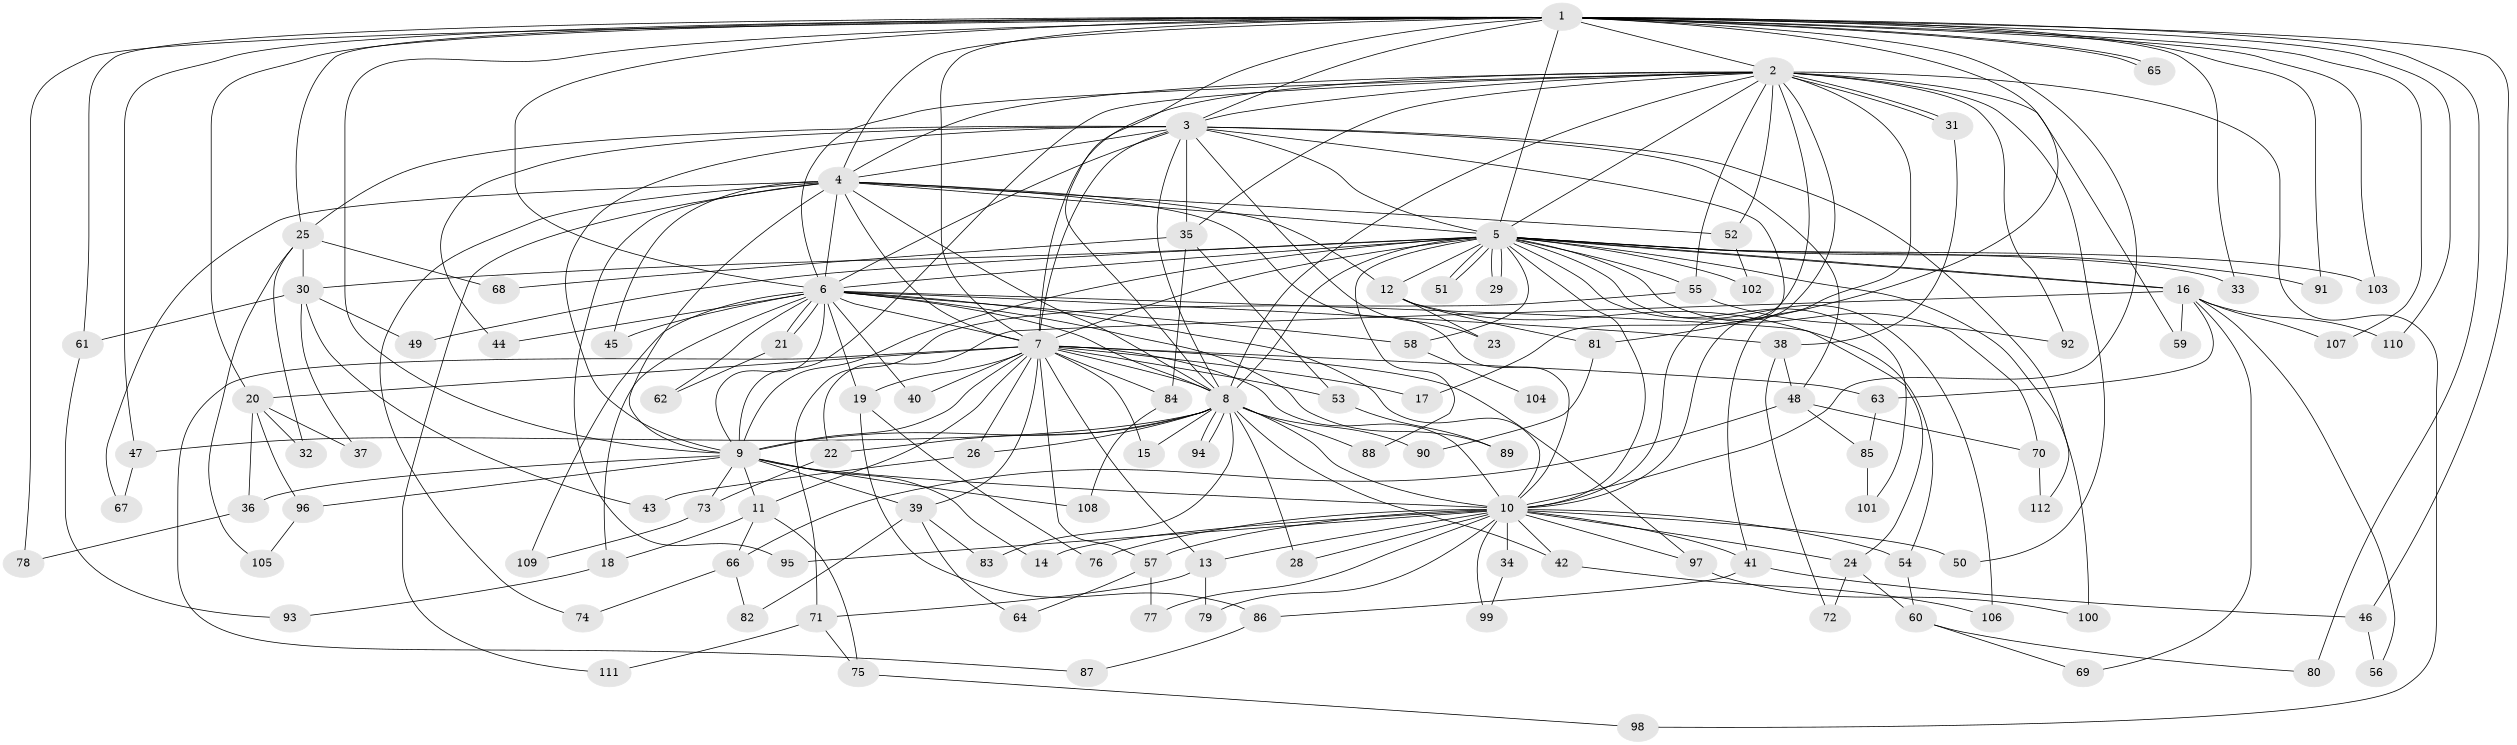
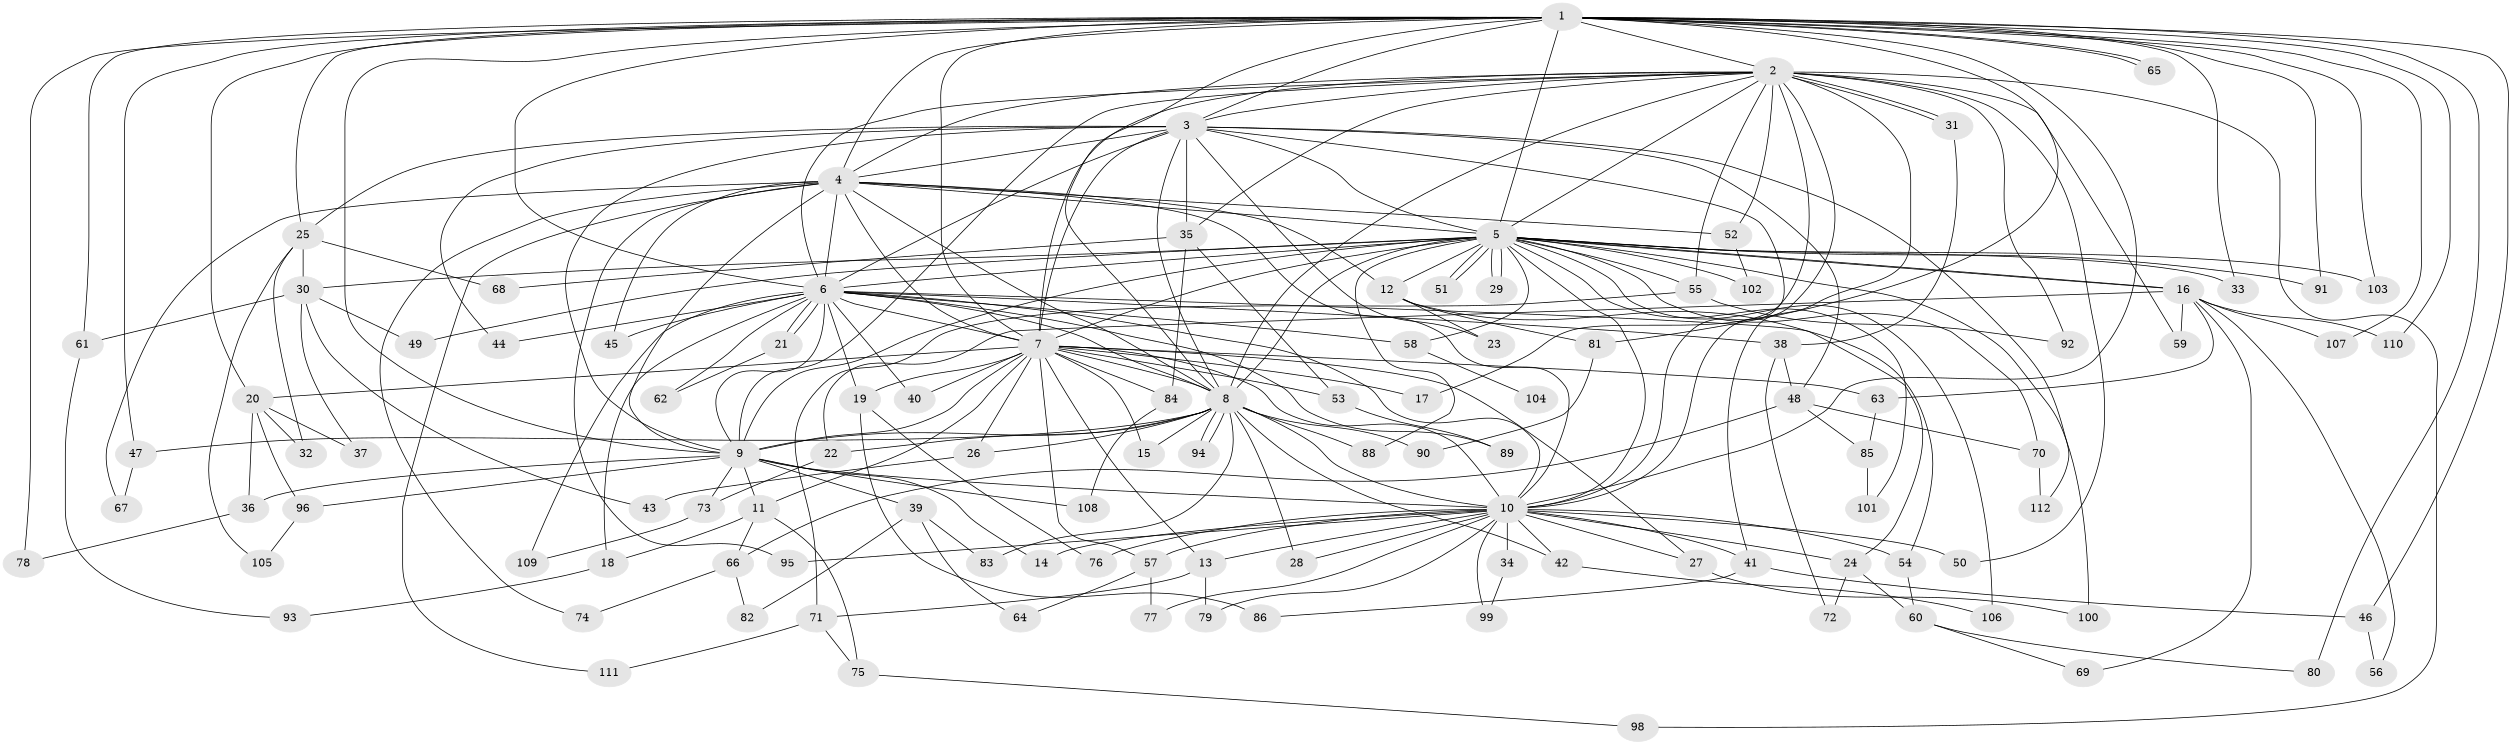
(1011, 455) -> none
(1696, 564) -> (1696, 564)
(1087, 673) -> none
